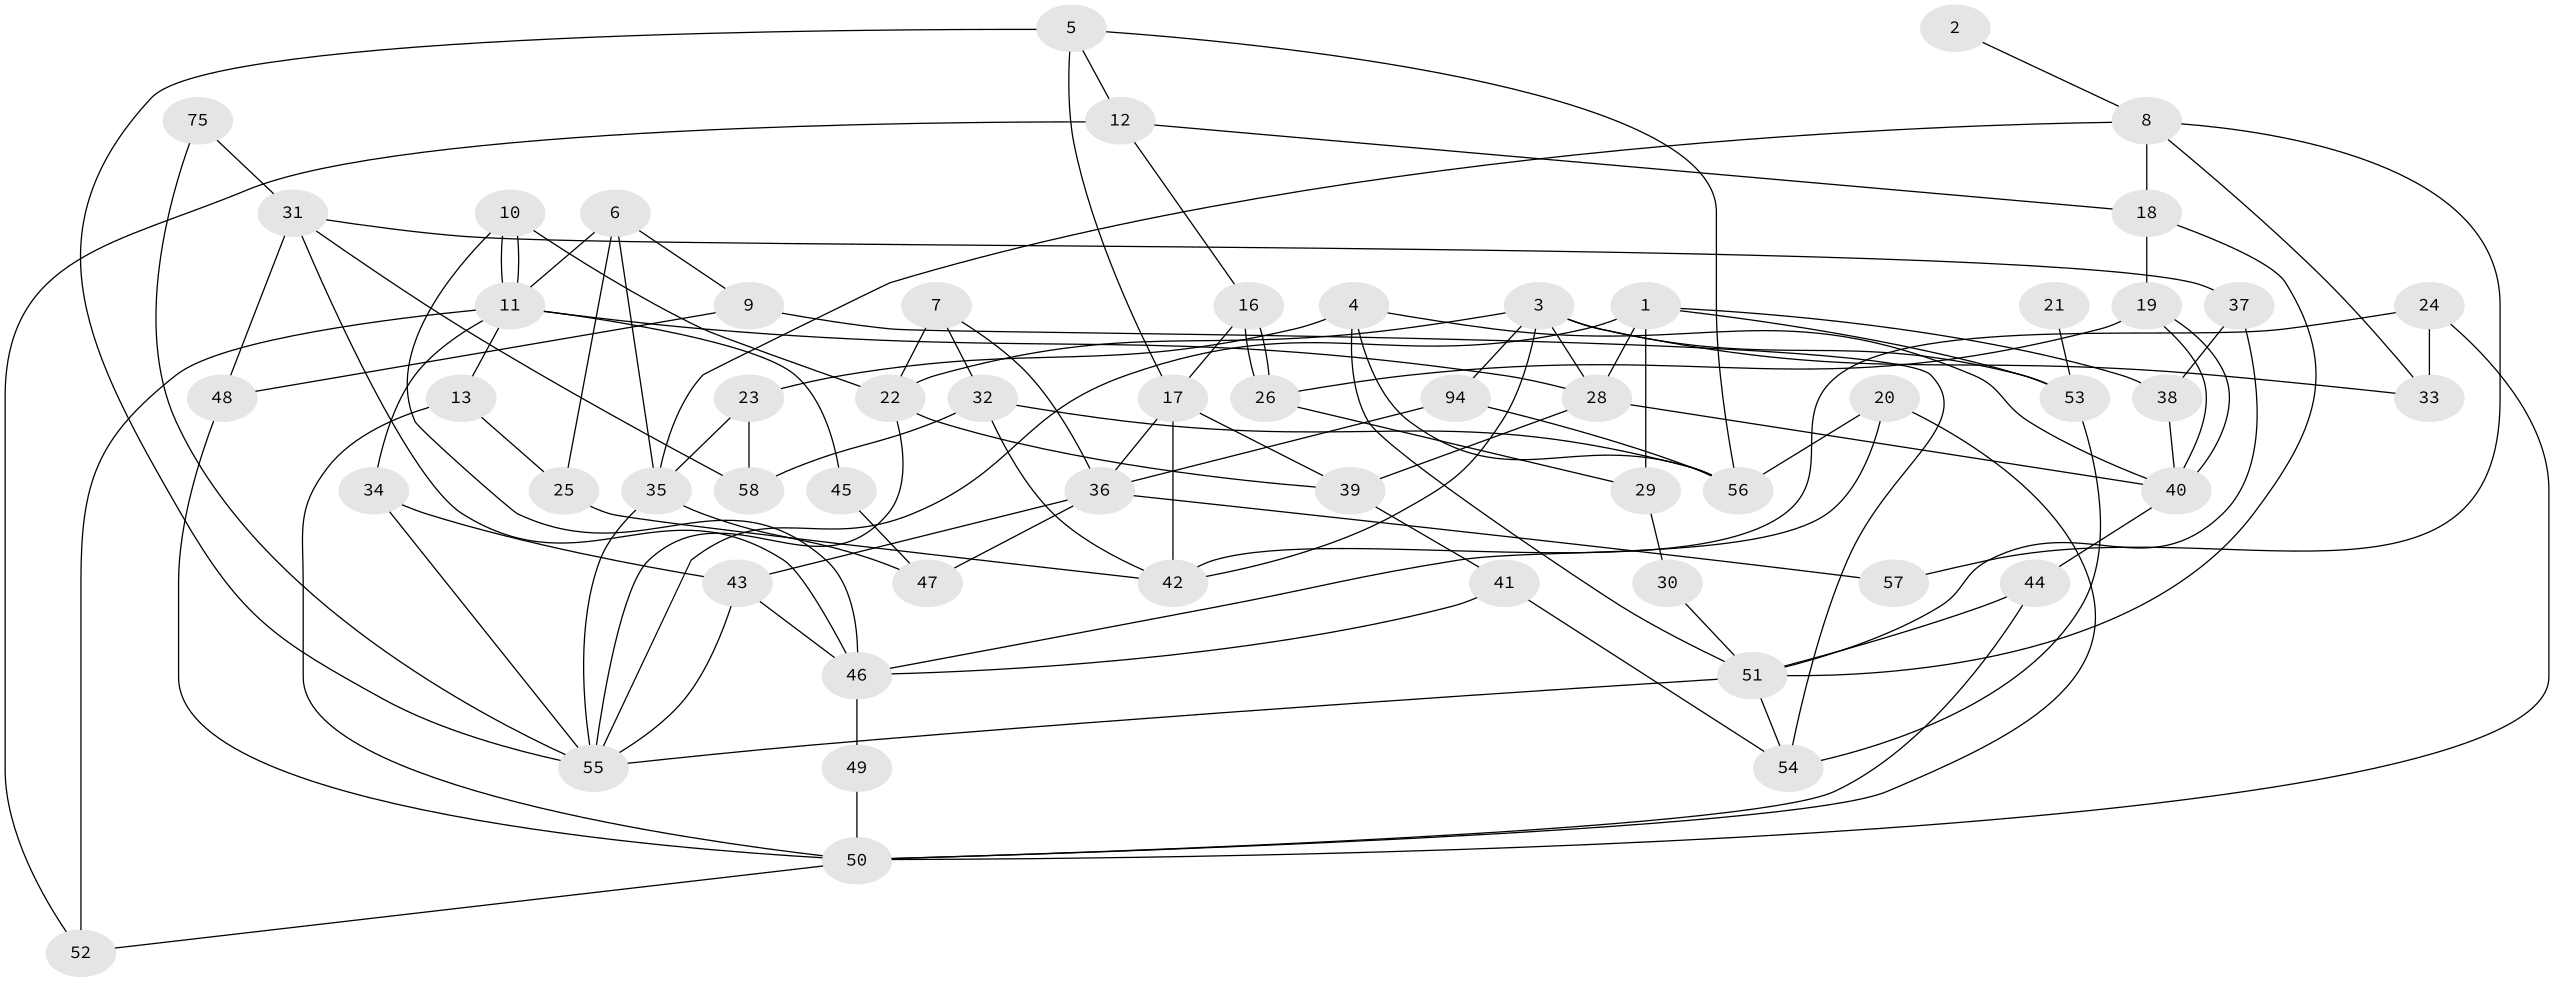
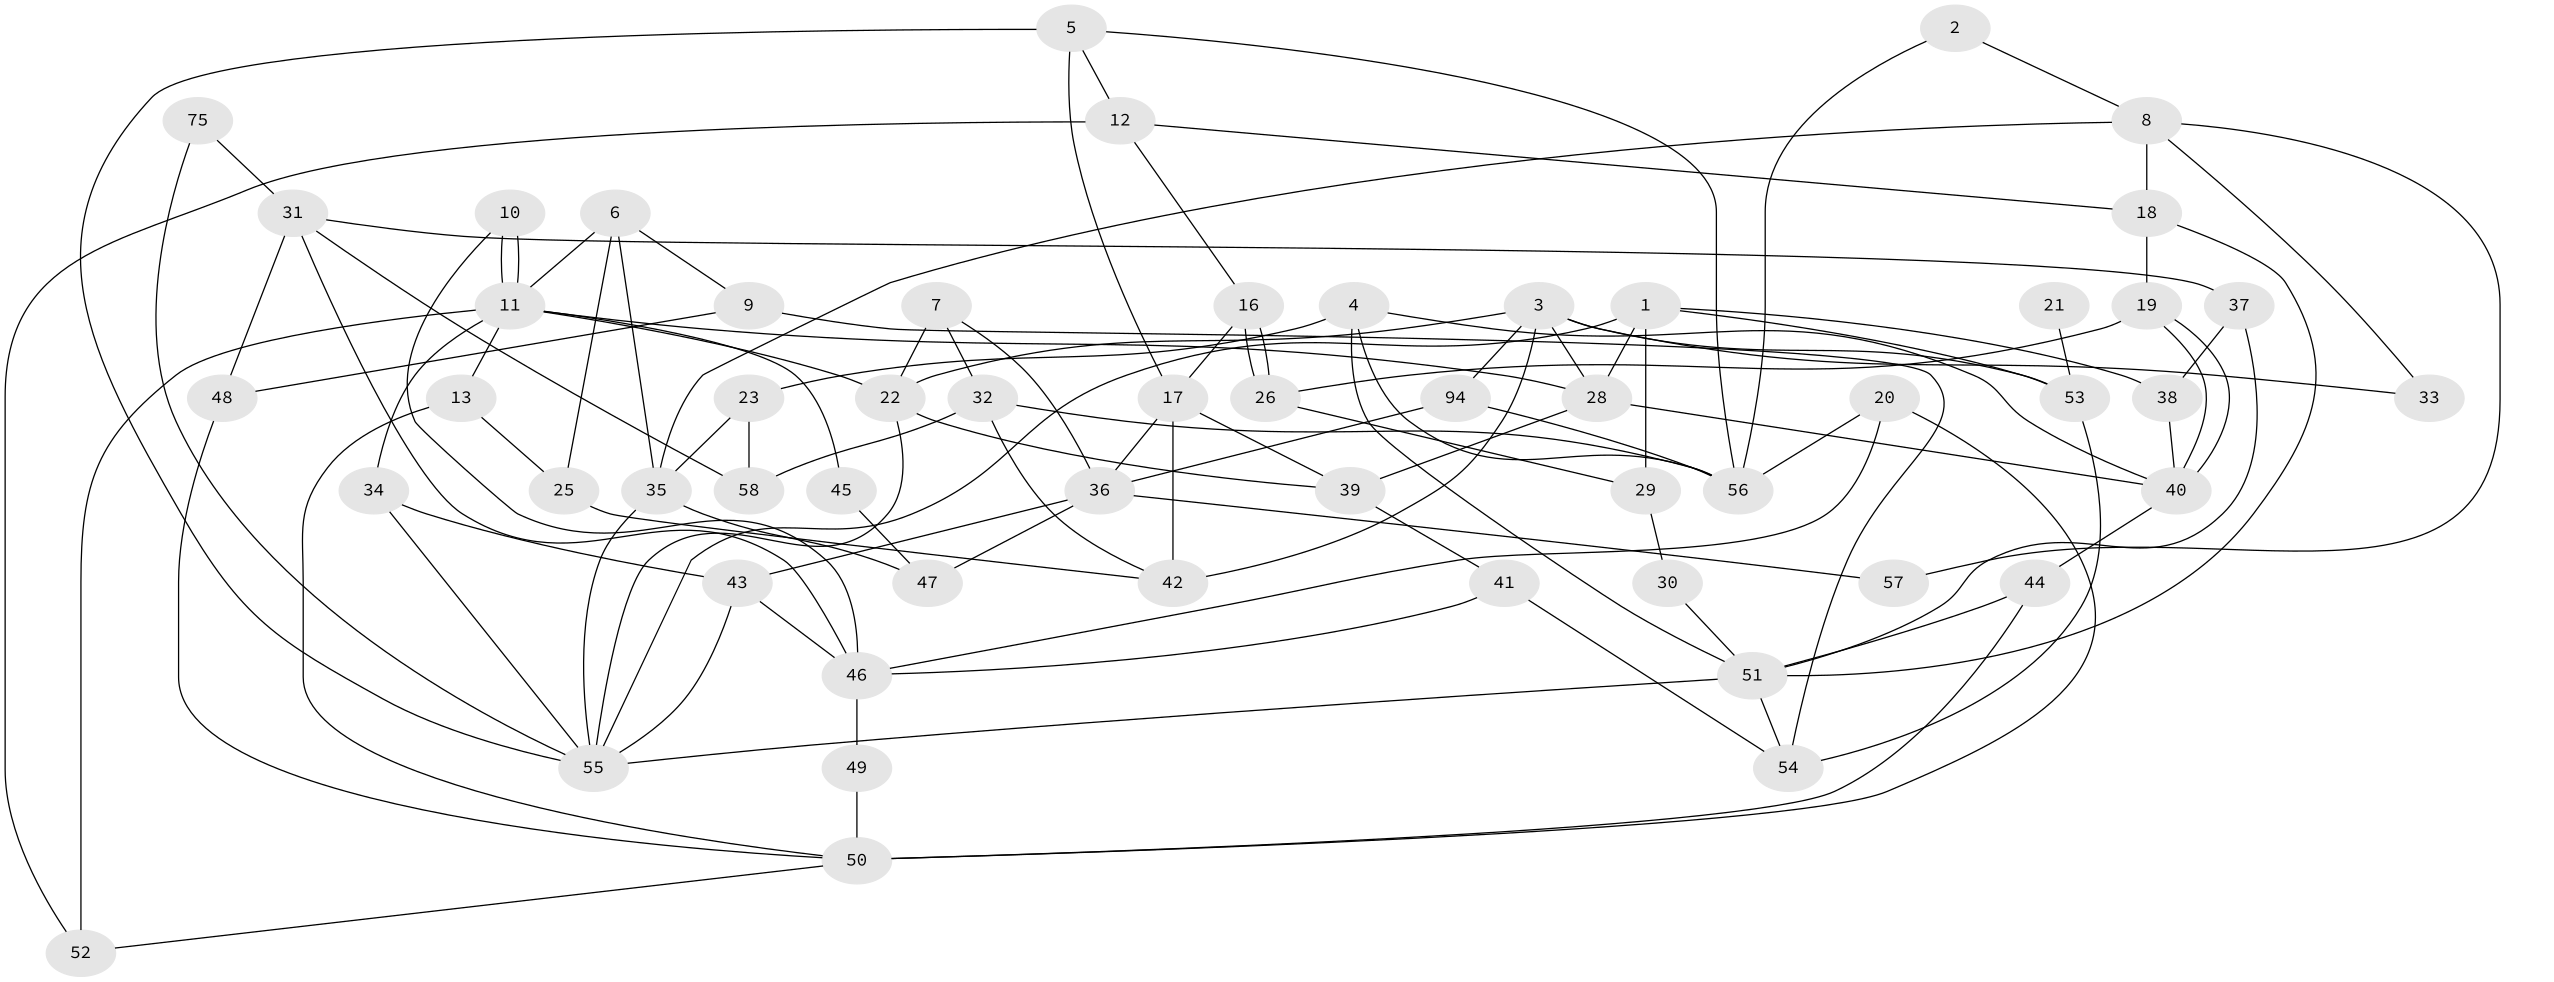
none -> (1765, 217)
(2429, 306) -> none
(666, 310) -> (705, 341)
